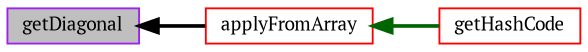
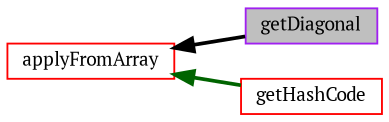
(182, 26) -> (219, 41)
